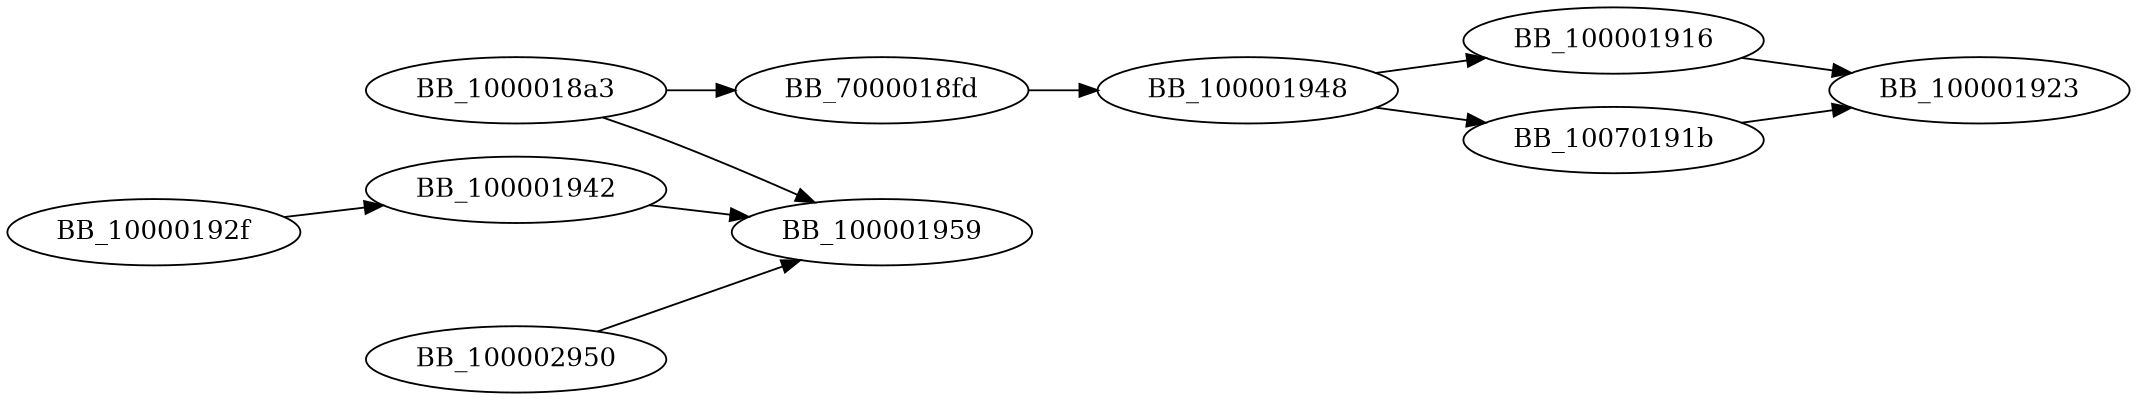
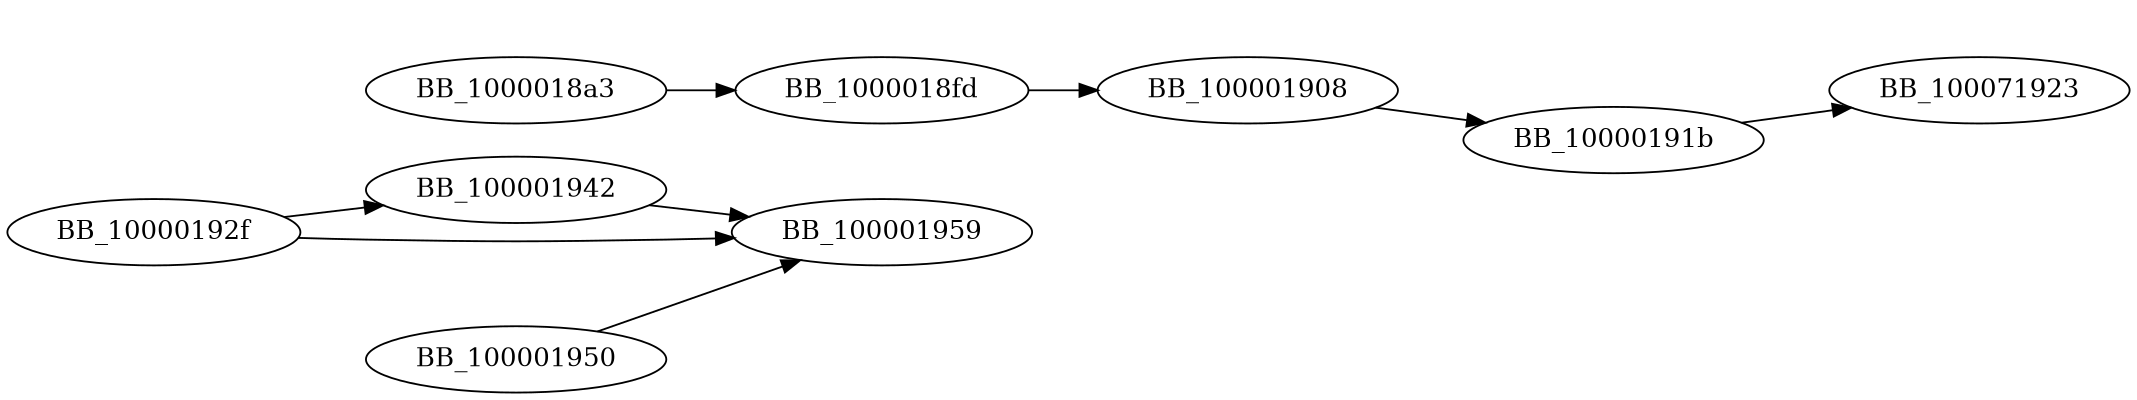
(1614, 41) -> none
(882, 90) -> (882, 90)
(1248, 90) -> (1248, 90)
(1979, 90) -> (1979, 90)
(1614, 140) -> (1614, 140)
(701, 154) -> (507, 241)
(516, 359) -> (516, 359)
